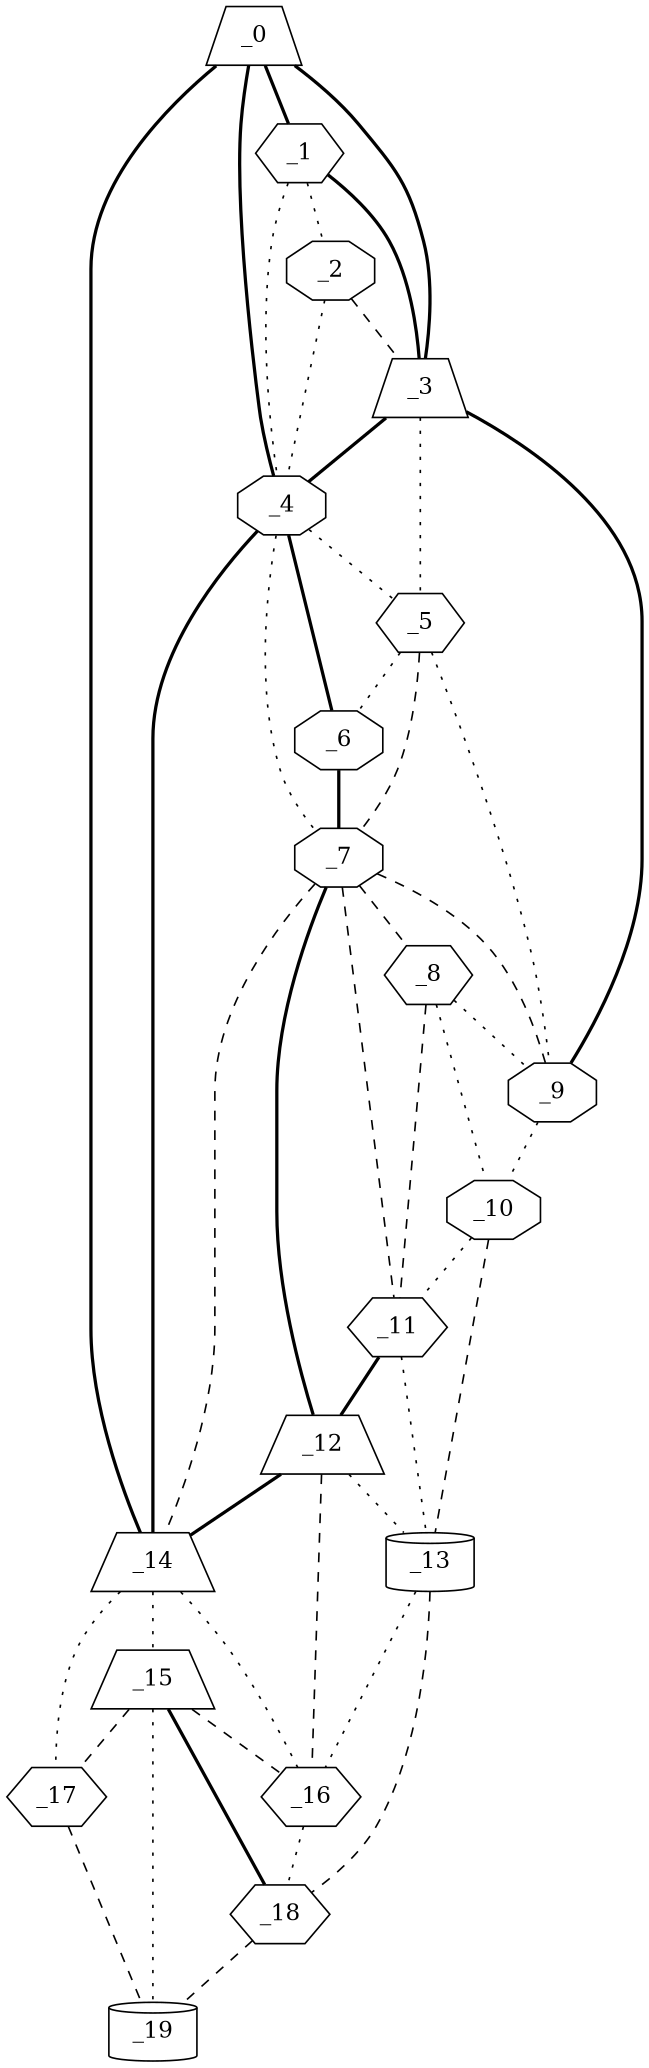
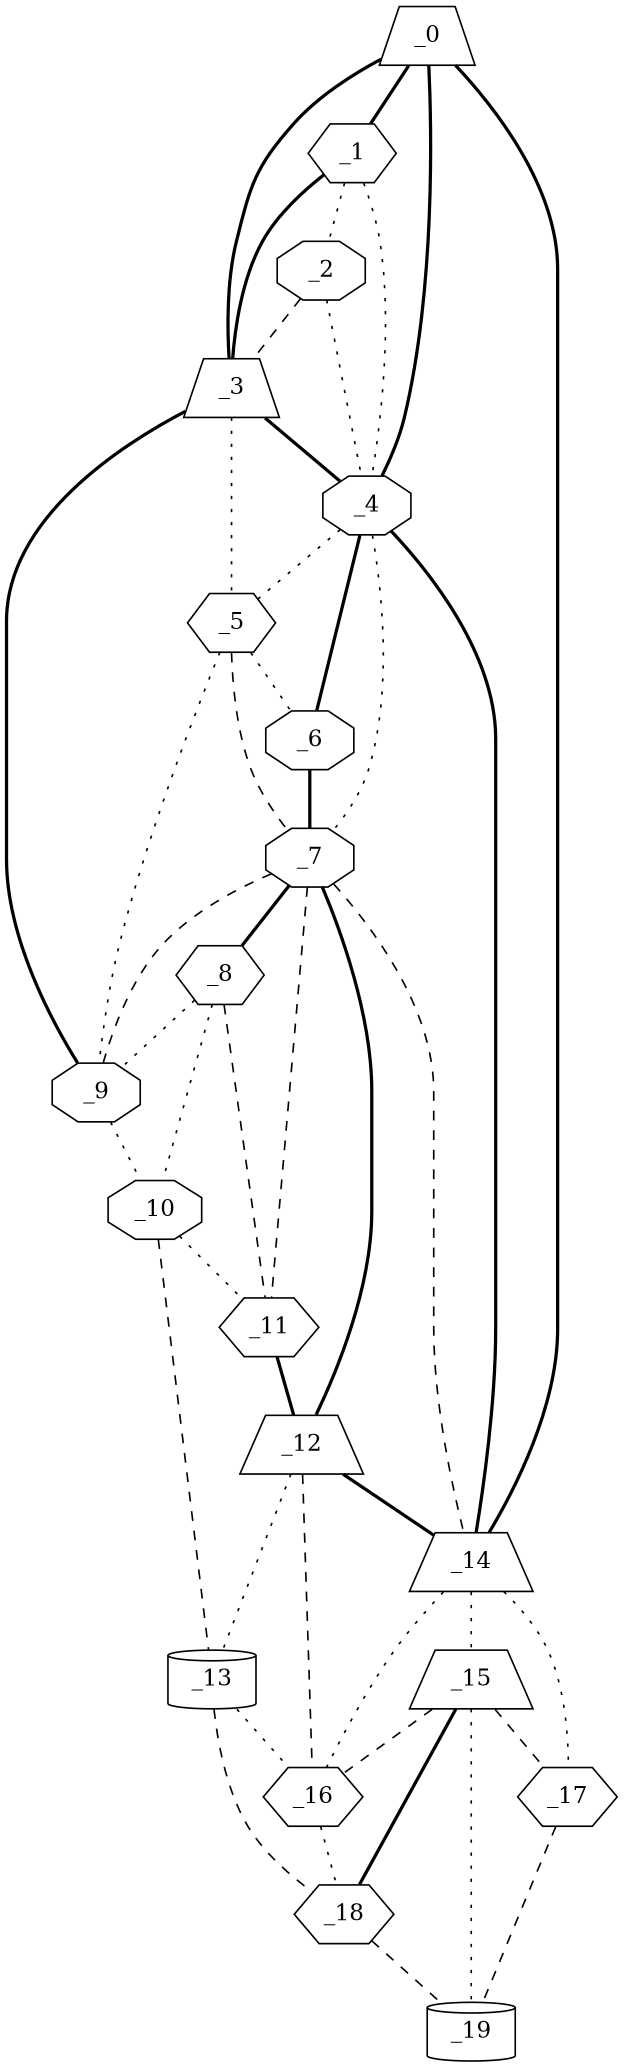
(383, 916) -> (266, 916)
(414, 1445) -> none
